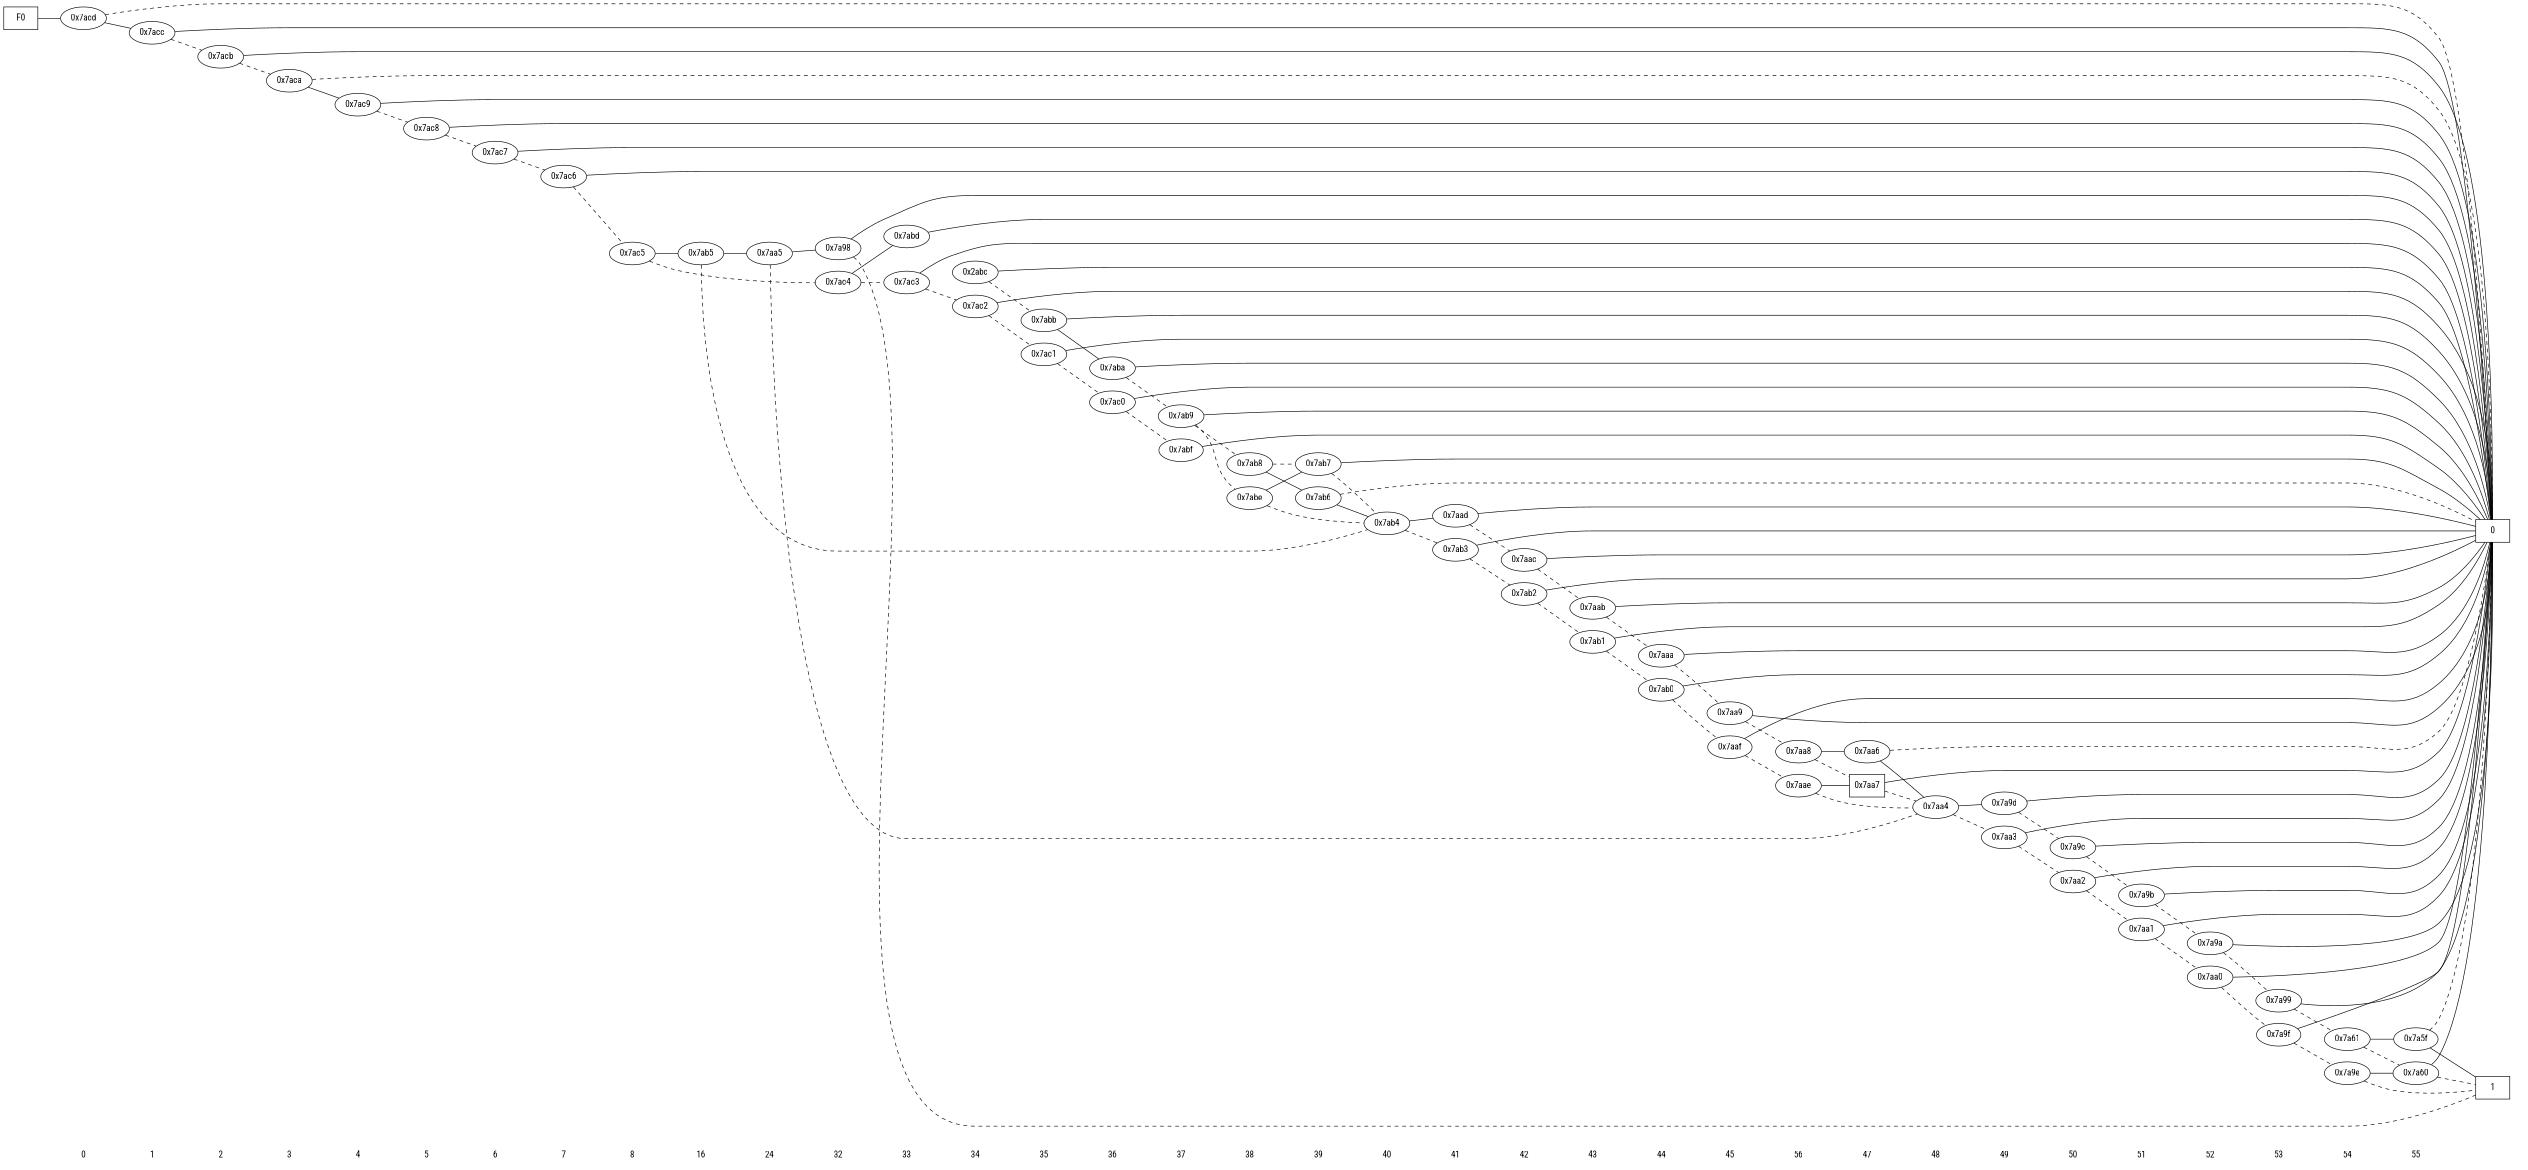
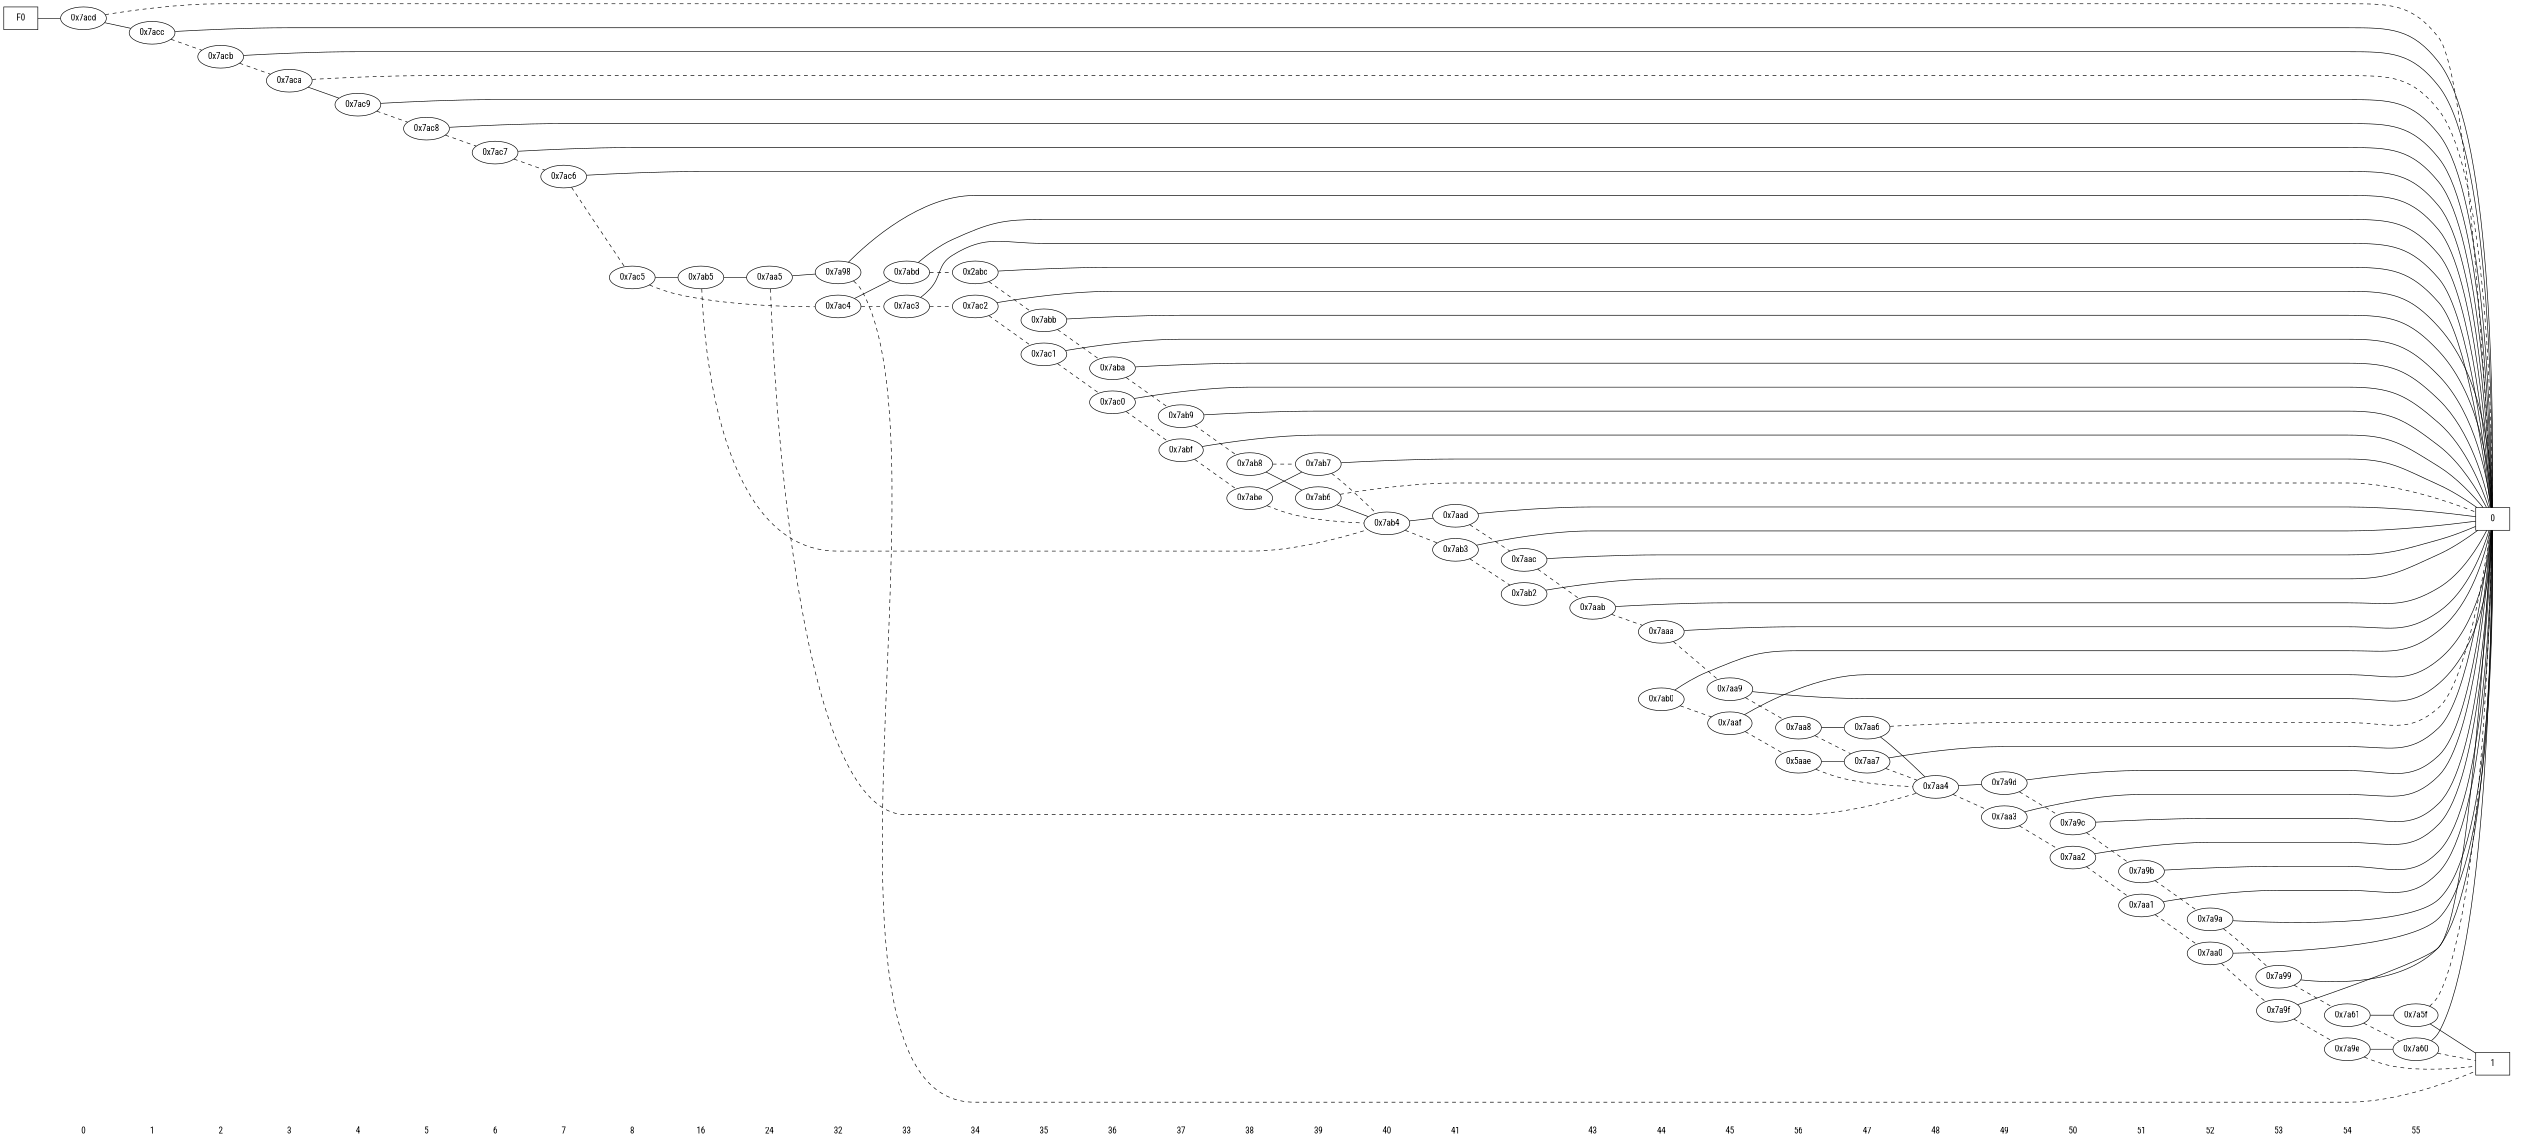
none -> (944, 272)
(1078, 344) -> (1078, 344)
(1215, 457) -> (1215, 474)
(1593, 642) -> none
(1798, 786) -> (1798, 762)
(1867, 786) -> (1867, 762)
(1524, 1155) -> none
